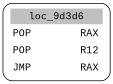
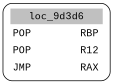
(56, 33) -> (56, 33)
